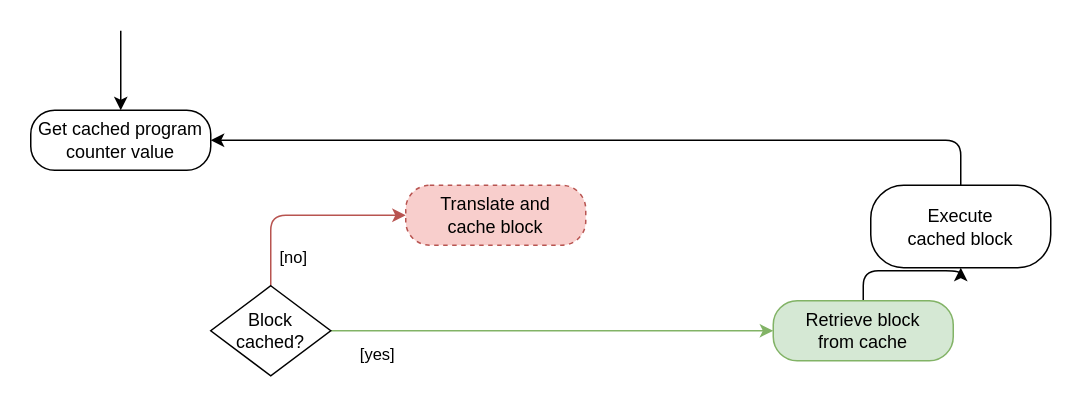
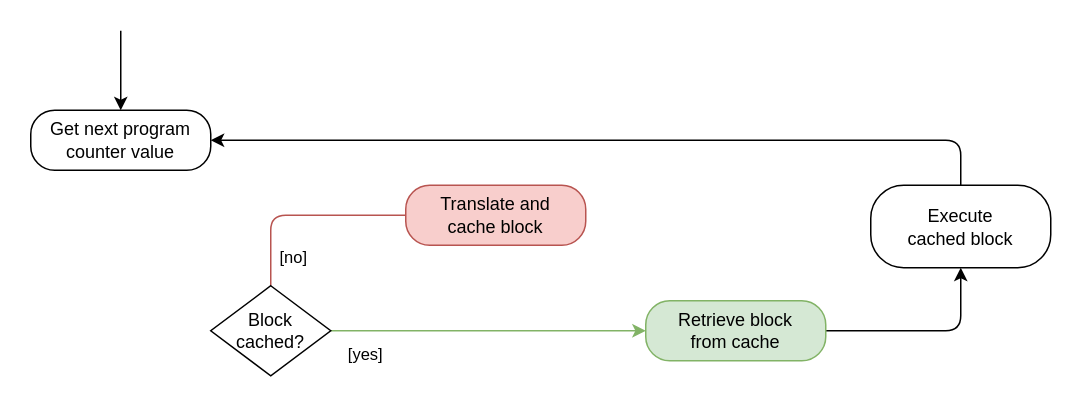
(121, 140) -> (121, 140)
(394, 215) -> (399, 215)
(496, 215) -> (496, 215)
(863, 331) -> (736, 331)
